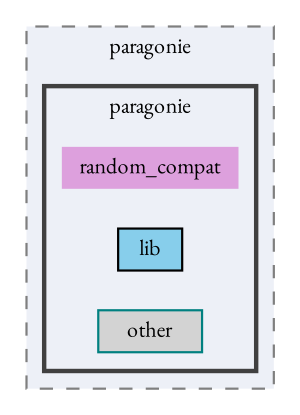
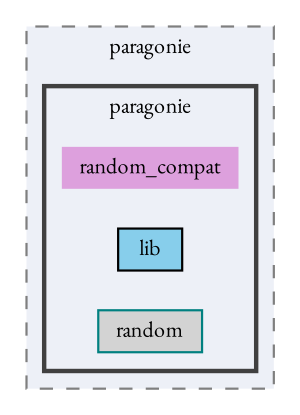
(150, 331) -> (150, 331)
